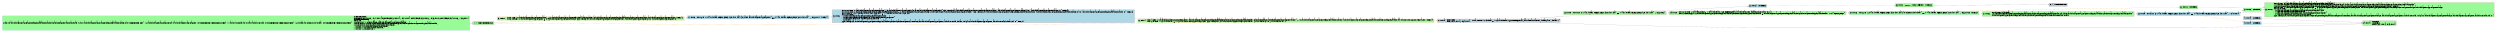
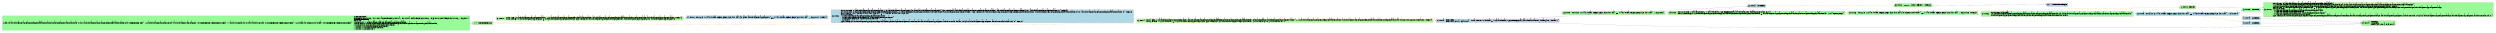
(2060, 5) -> (2060, 5)
(2193, 7) -> (2192, 7)
(486, 23) -> (485, 23)
